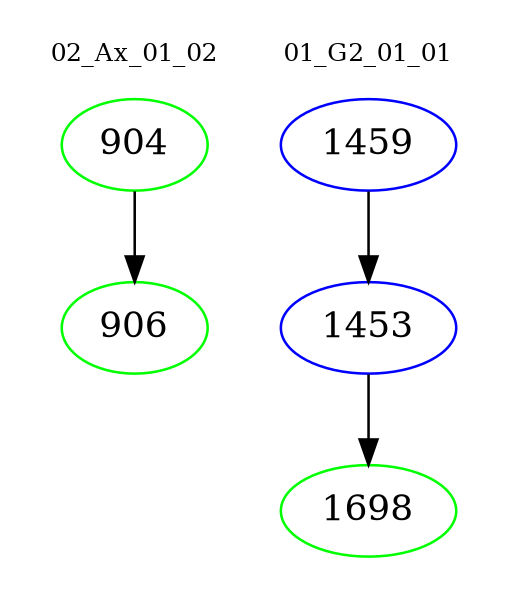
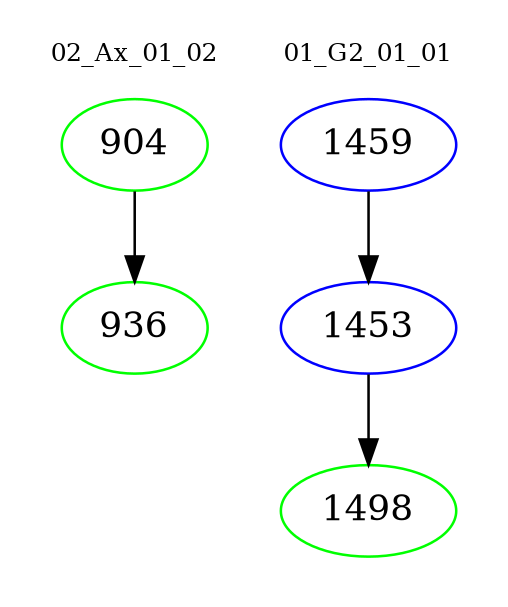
(135, 328) -> (135, 328)
(369, 511) -> (369, 511)
